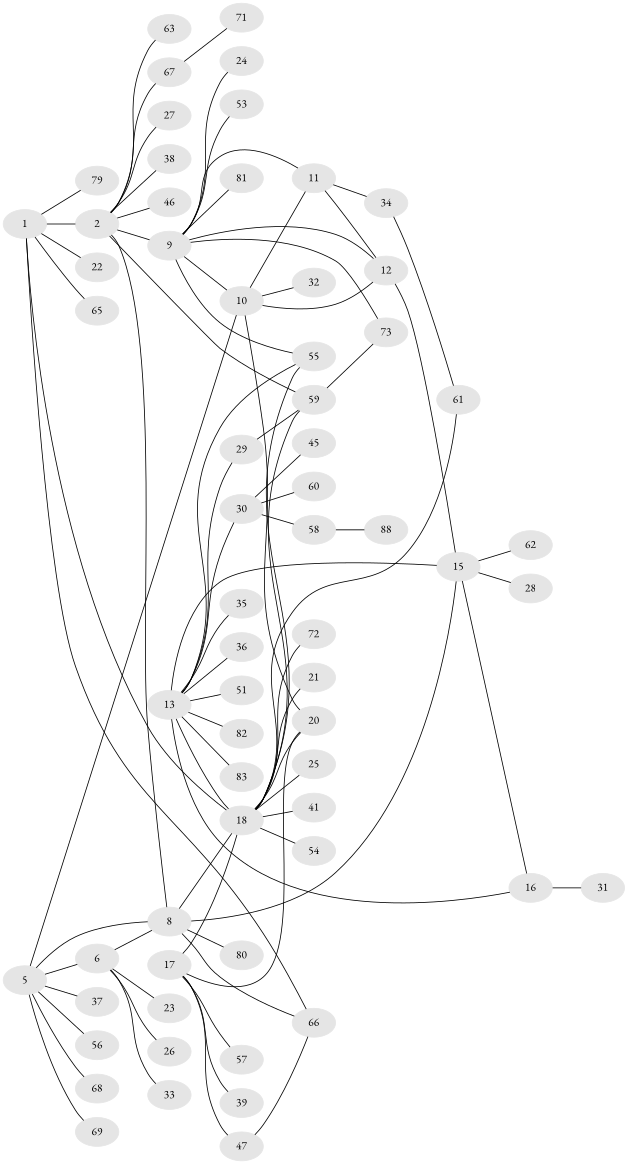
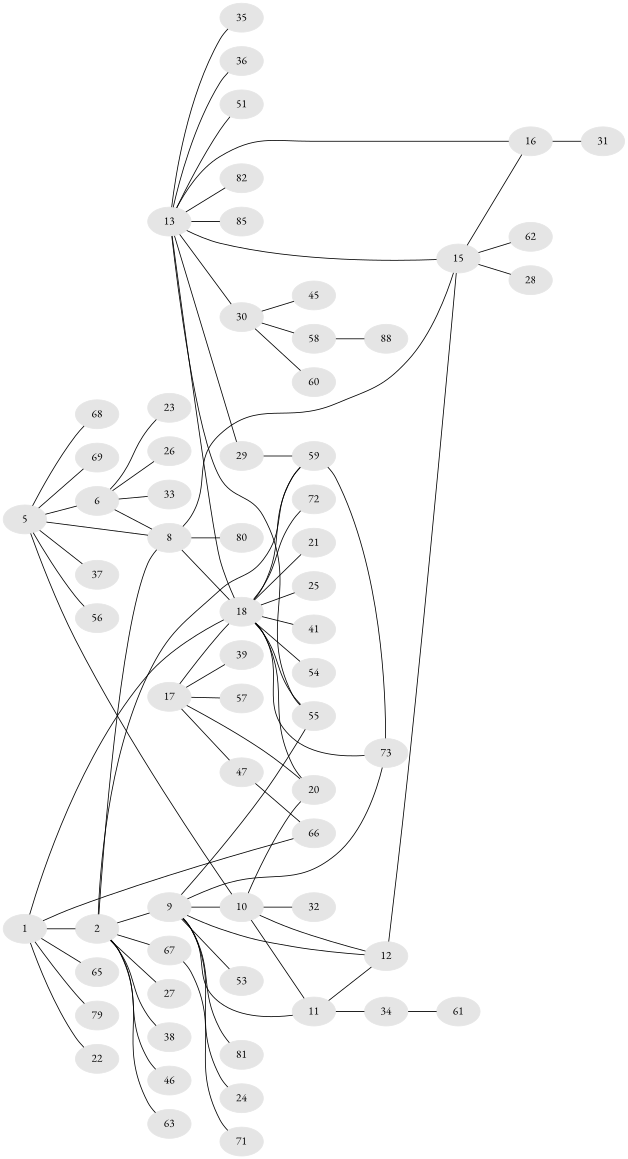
(321, 589) -> (274, 699)
(242, 777) -> (242, 222)
(225, 981) -> none
